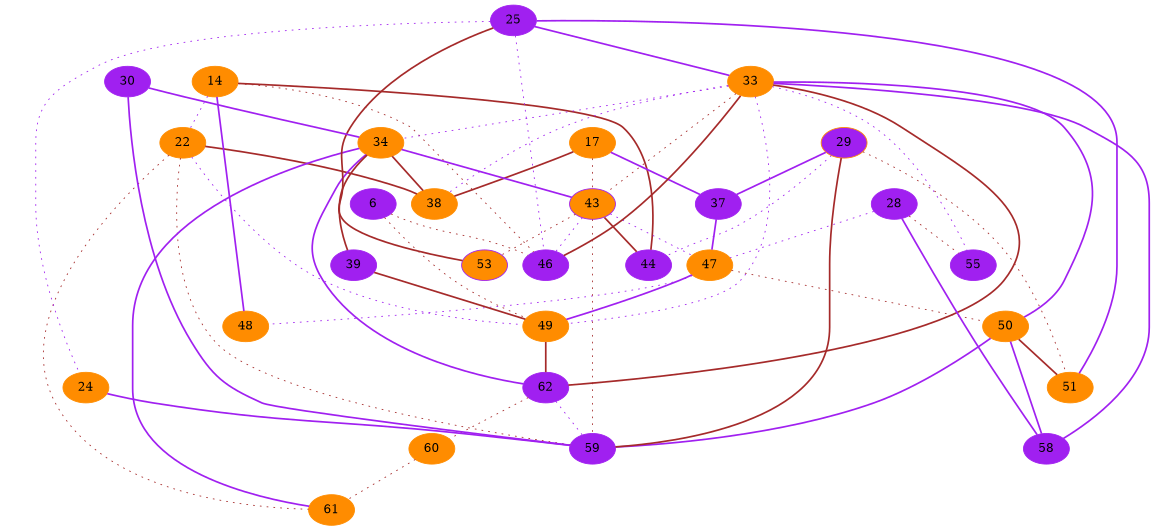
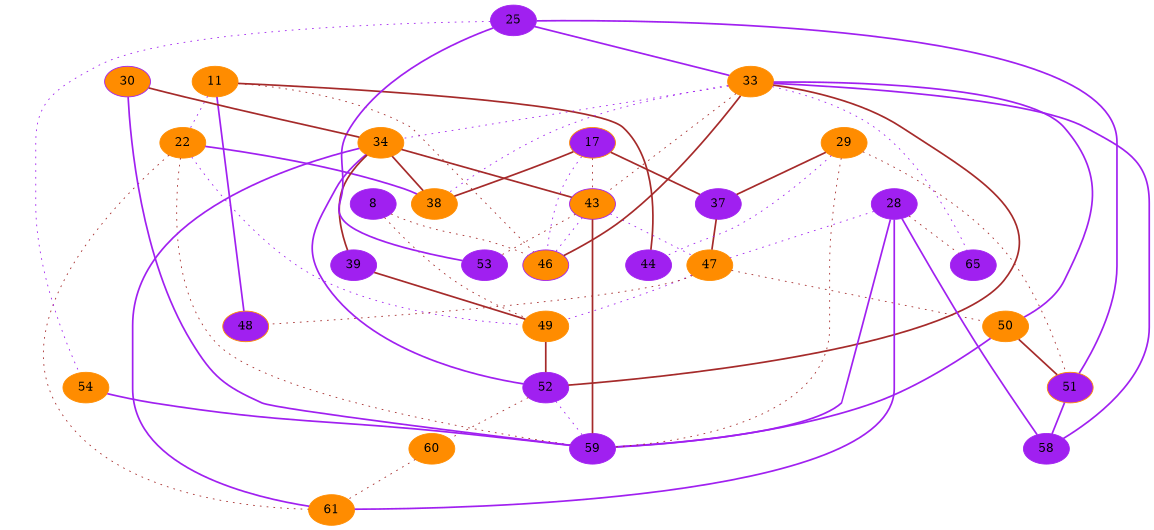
(128, 82) -> (128, 82)
(215, 82) -> (215, 82)
(254, 113) -> (254, 113)
(345, 139) -> (345, 139)
(593, 143) -> (593, 143)
(844, 143) -> (844, 143)
(530, 148) -> (558, 201)
(318, 166) -> (318, 166)
(487, 173) -> (487, 173)
(655, 173) -> (655, 173)
(781, 173) -> (781, 173)
(373, 204) -> (373, 204)
(715, 230) -> (715, 230)
(621, 235) -> none
(485, 265) -> (485, 265)
(546, 265) -> (546, 265)
(973, 265) -> (973, 265)
(749, 268) -> none
(630, 299) -> (630, 299)
(471, 309) -> (471, 309)
(246, 326) -> (246, 326)
(593, 326) -> (593, 326)
(814, 372) -> (814, 372)
(86, 388) -> (86, 388)
(546, 388) -> (546, 388)
(1026, 388) -> (1058, 418)
(1070, 388) -> (1070, 388)
none -> (832, 409)
none -> (725, 480)
